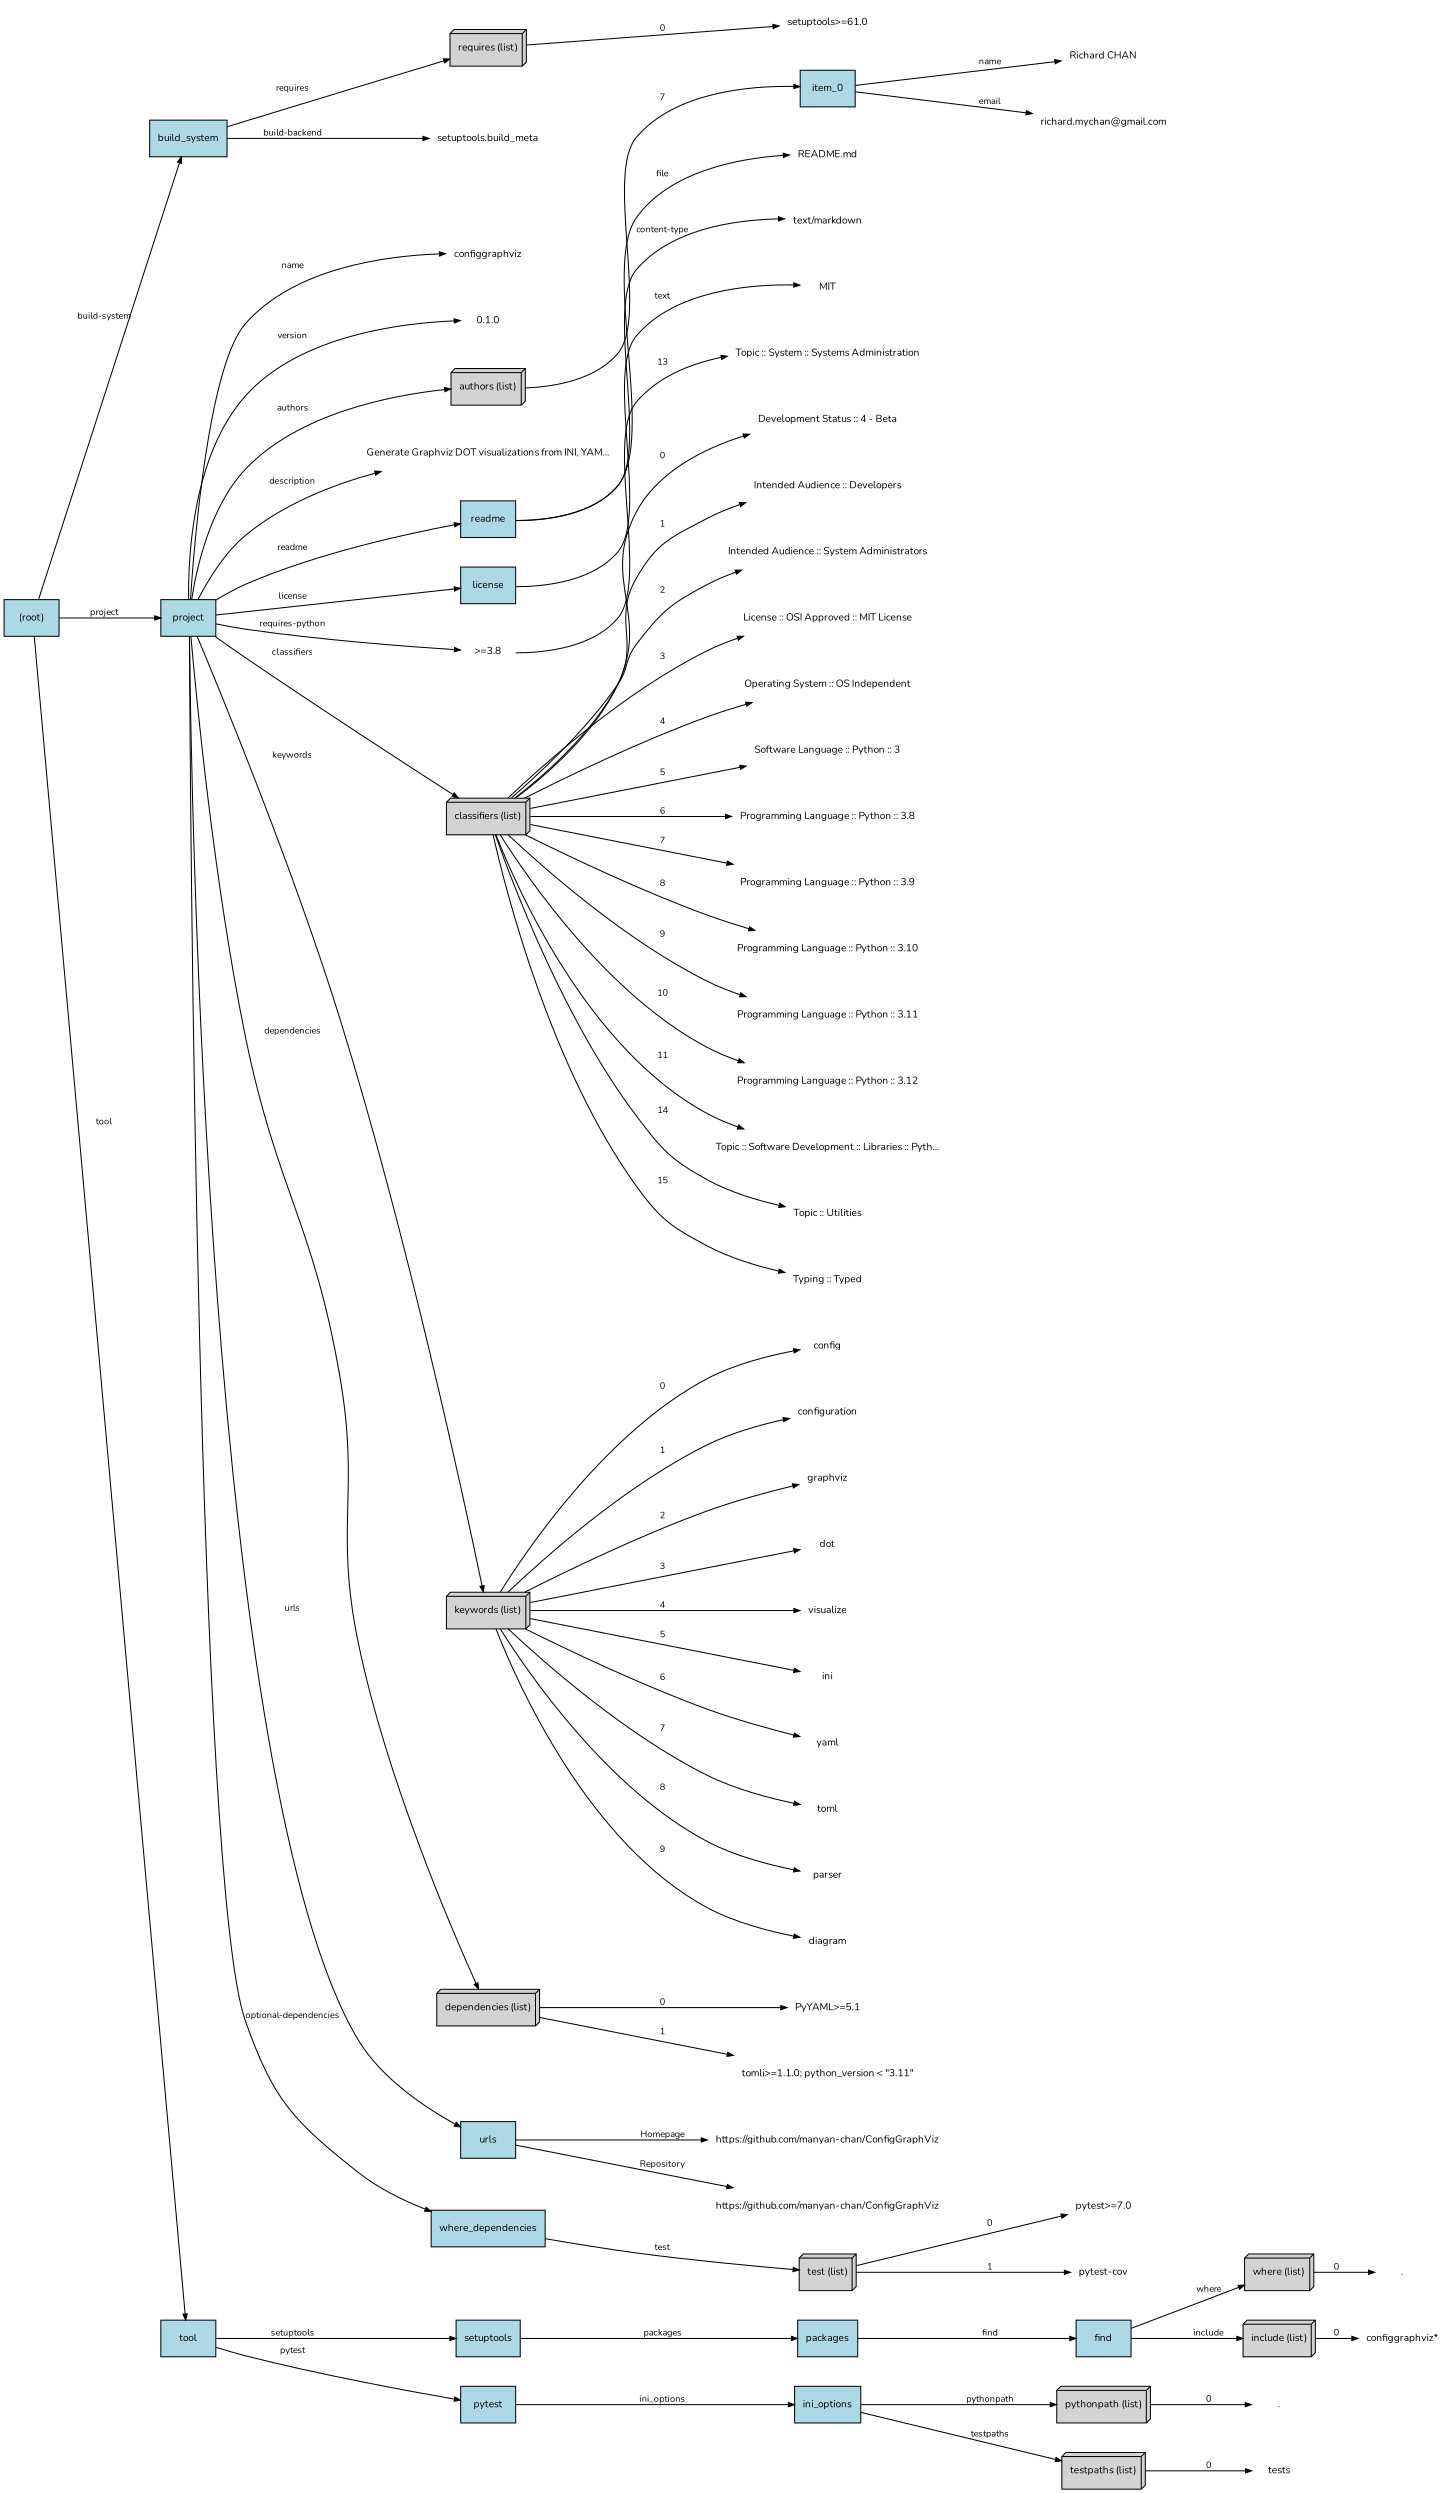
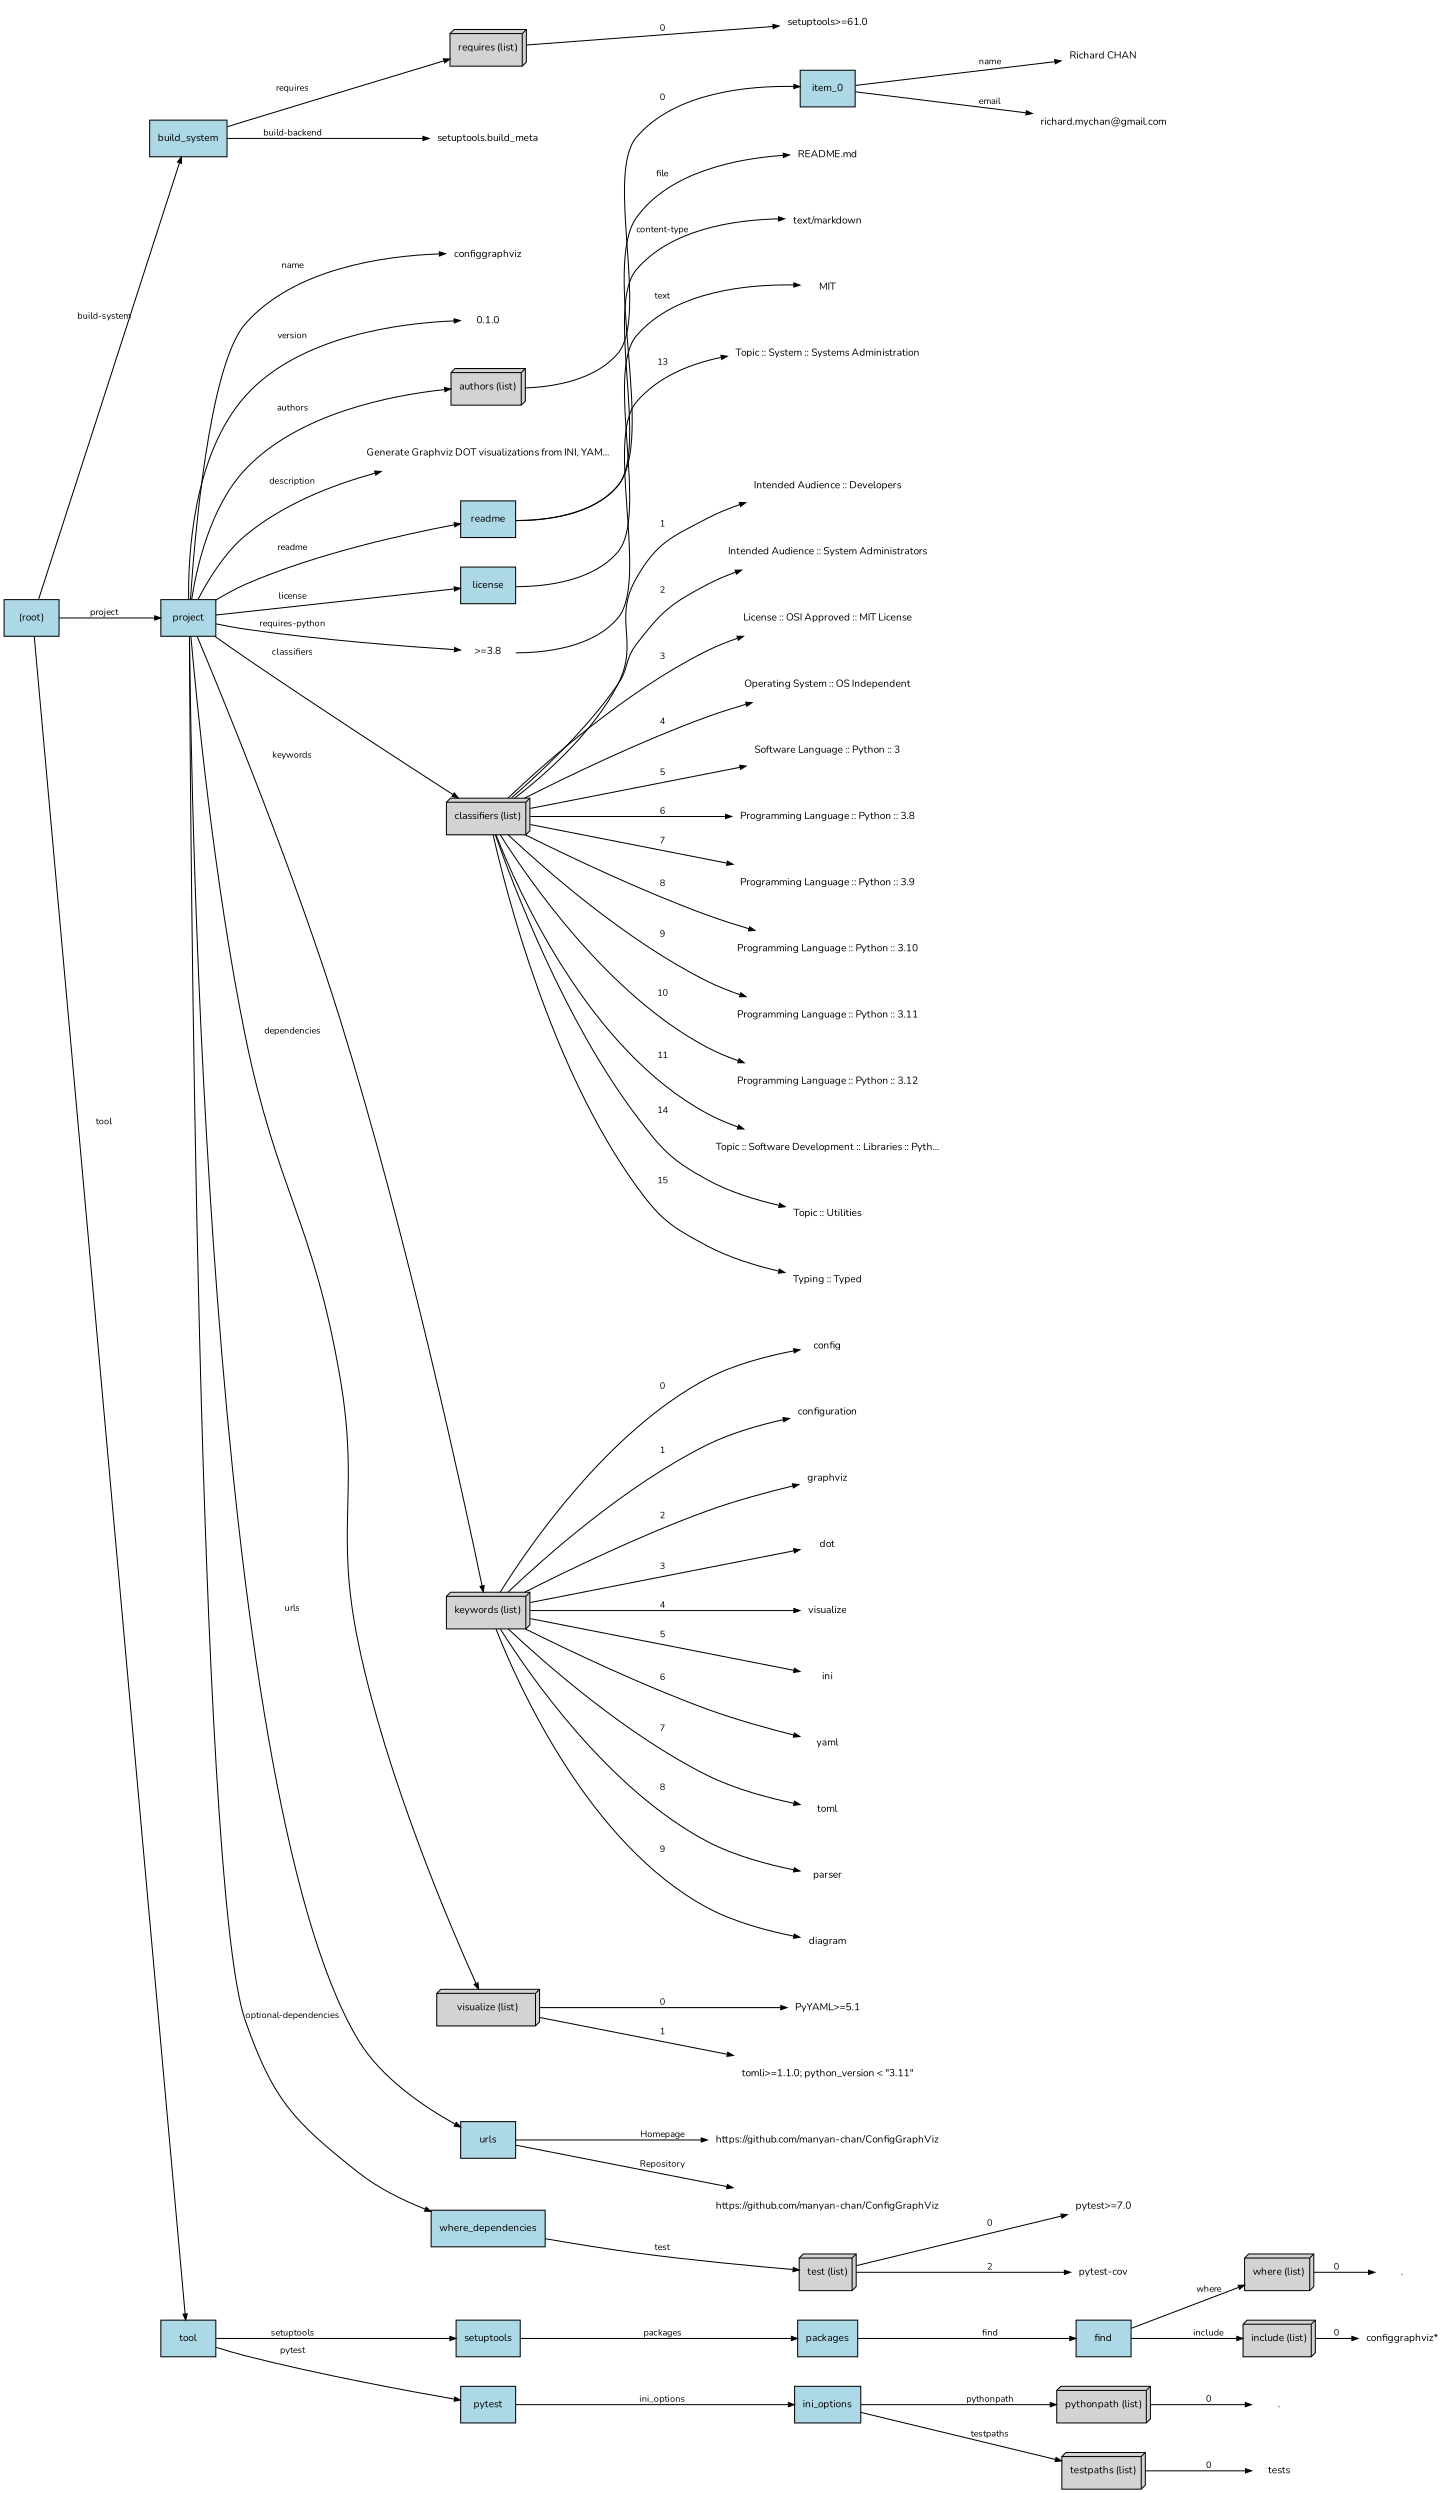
(663, 98) -> (663, 98)
(828, 419) -> none
(488, 2008) -> (488, 2008)
(990, 2267) -> (990, 2267)
